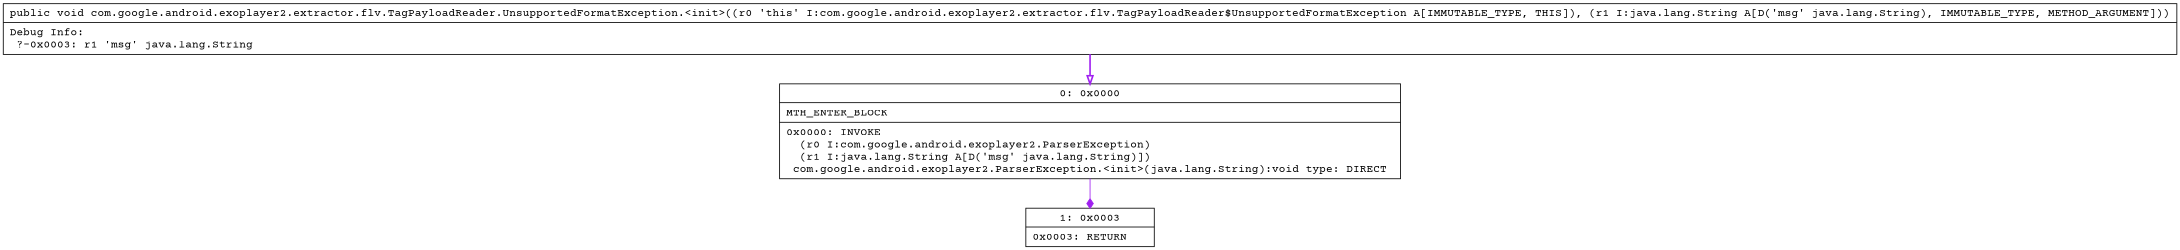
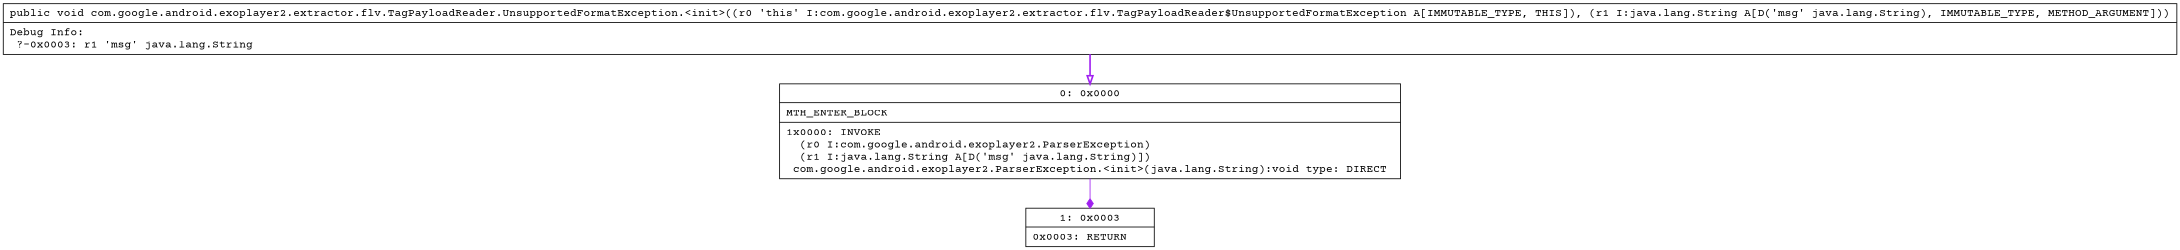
(841, 132) -> (841, 132)
